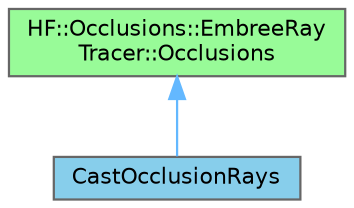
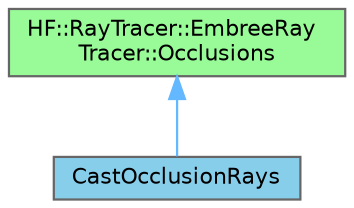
(177, 43) -> (177, 43)
